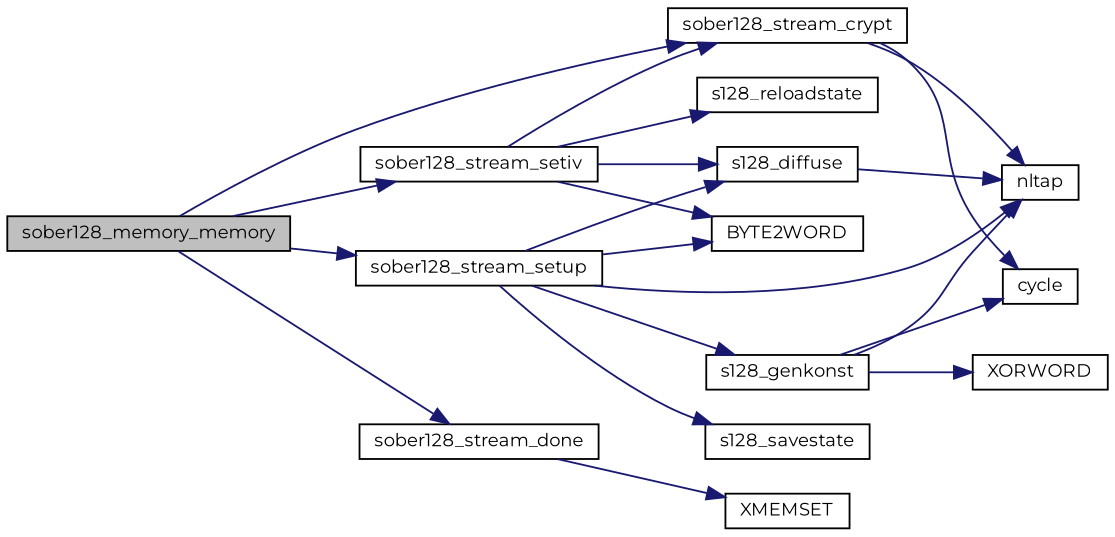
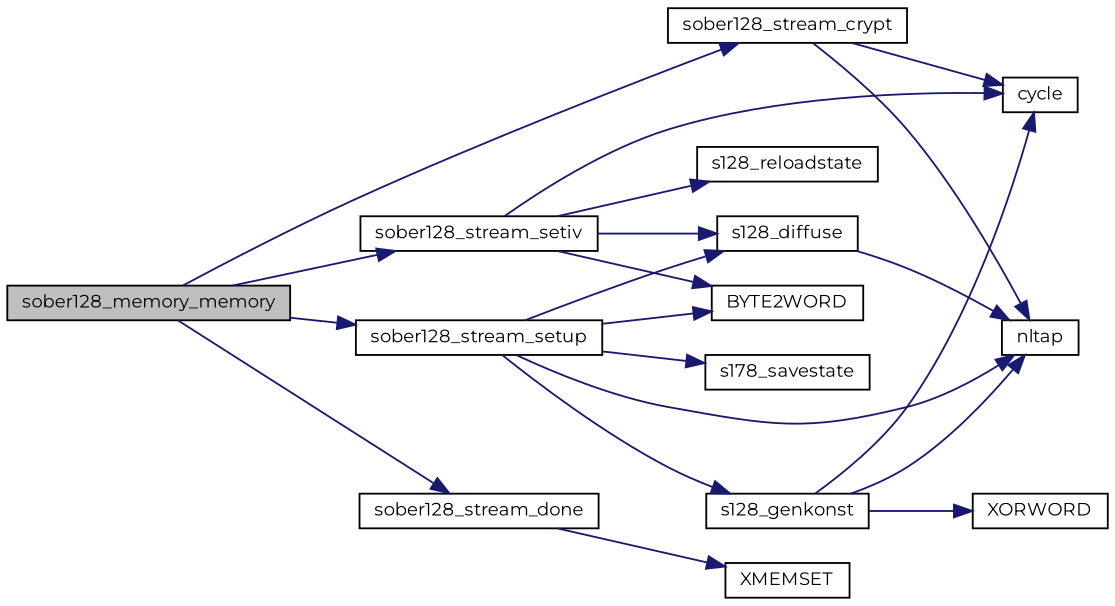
(601, 92) -> (733, 114)
(787, 442) -> (787, 372)
